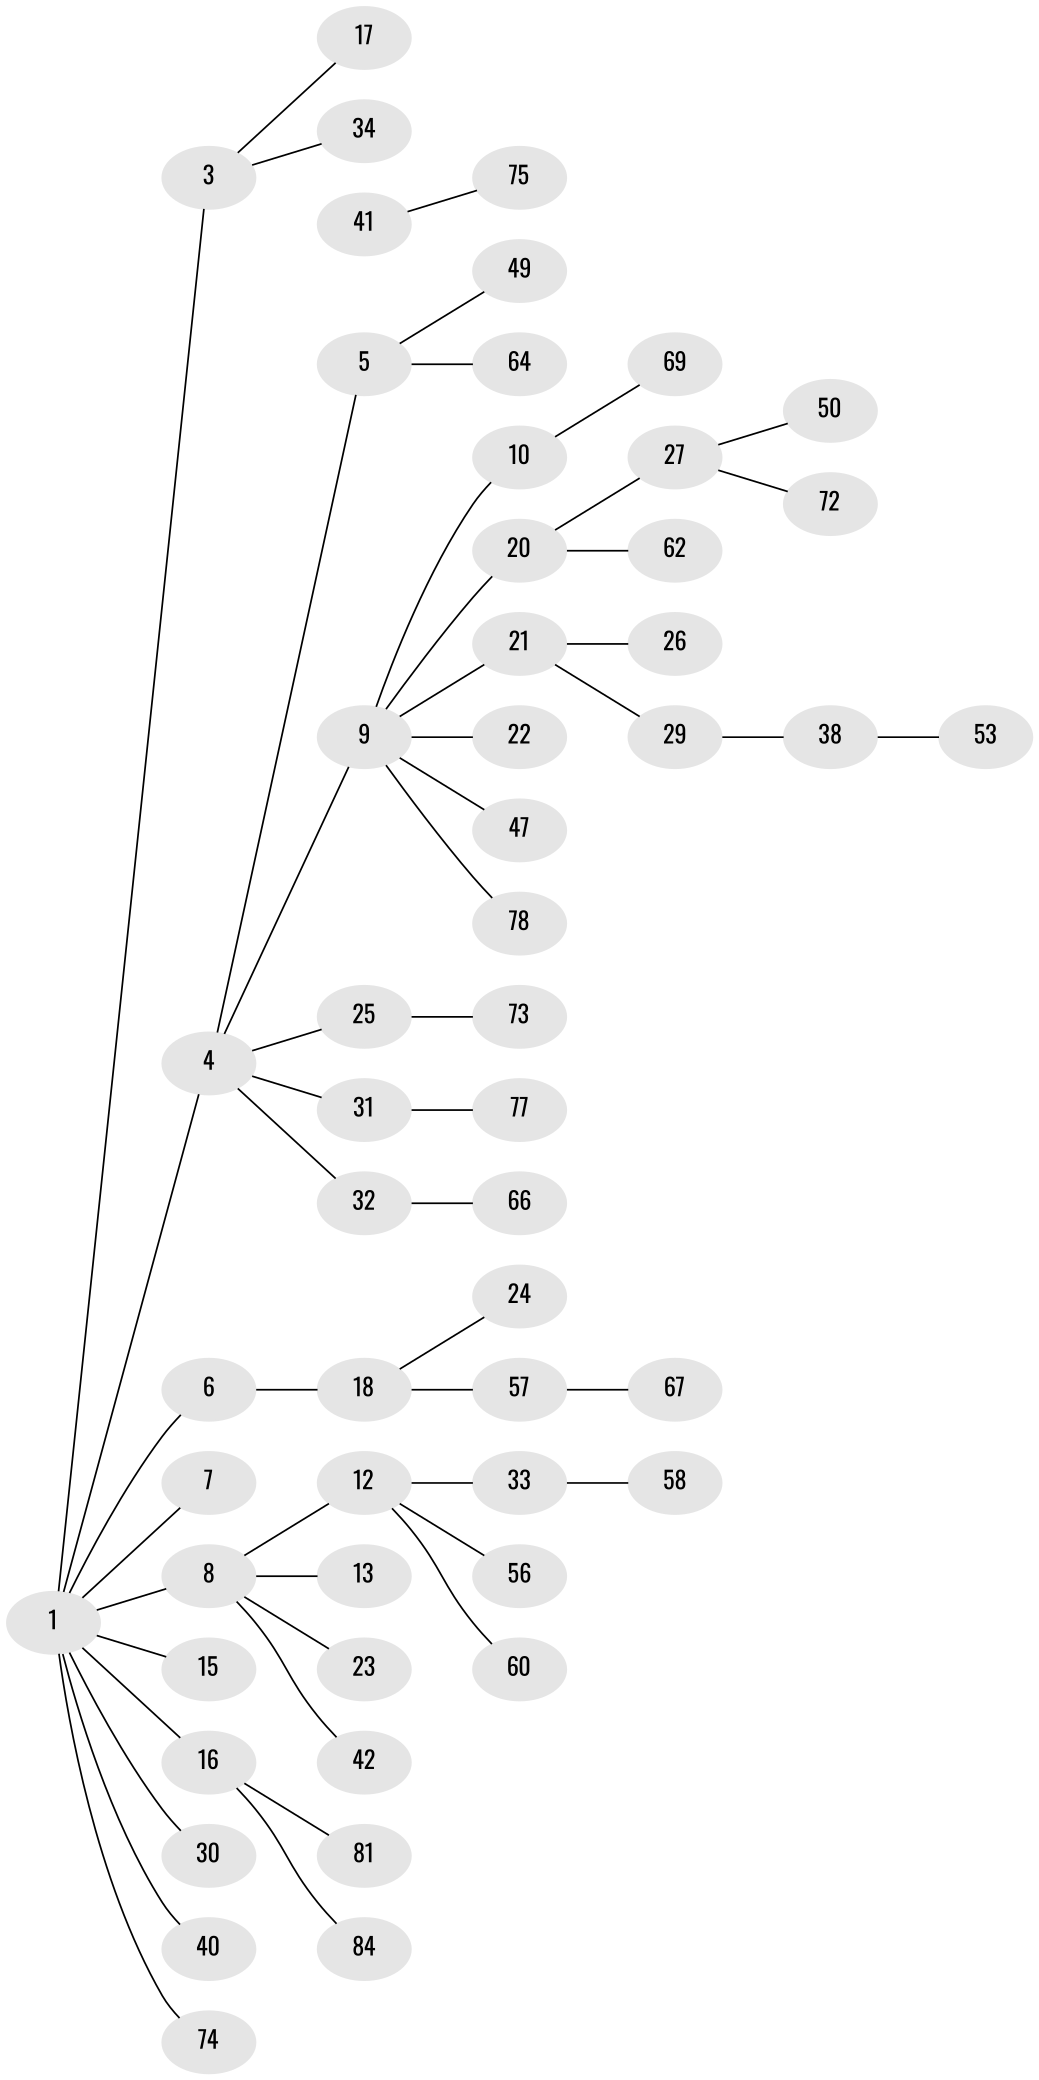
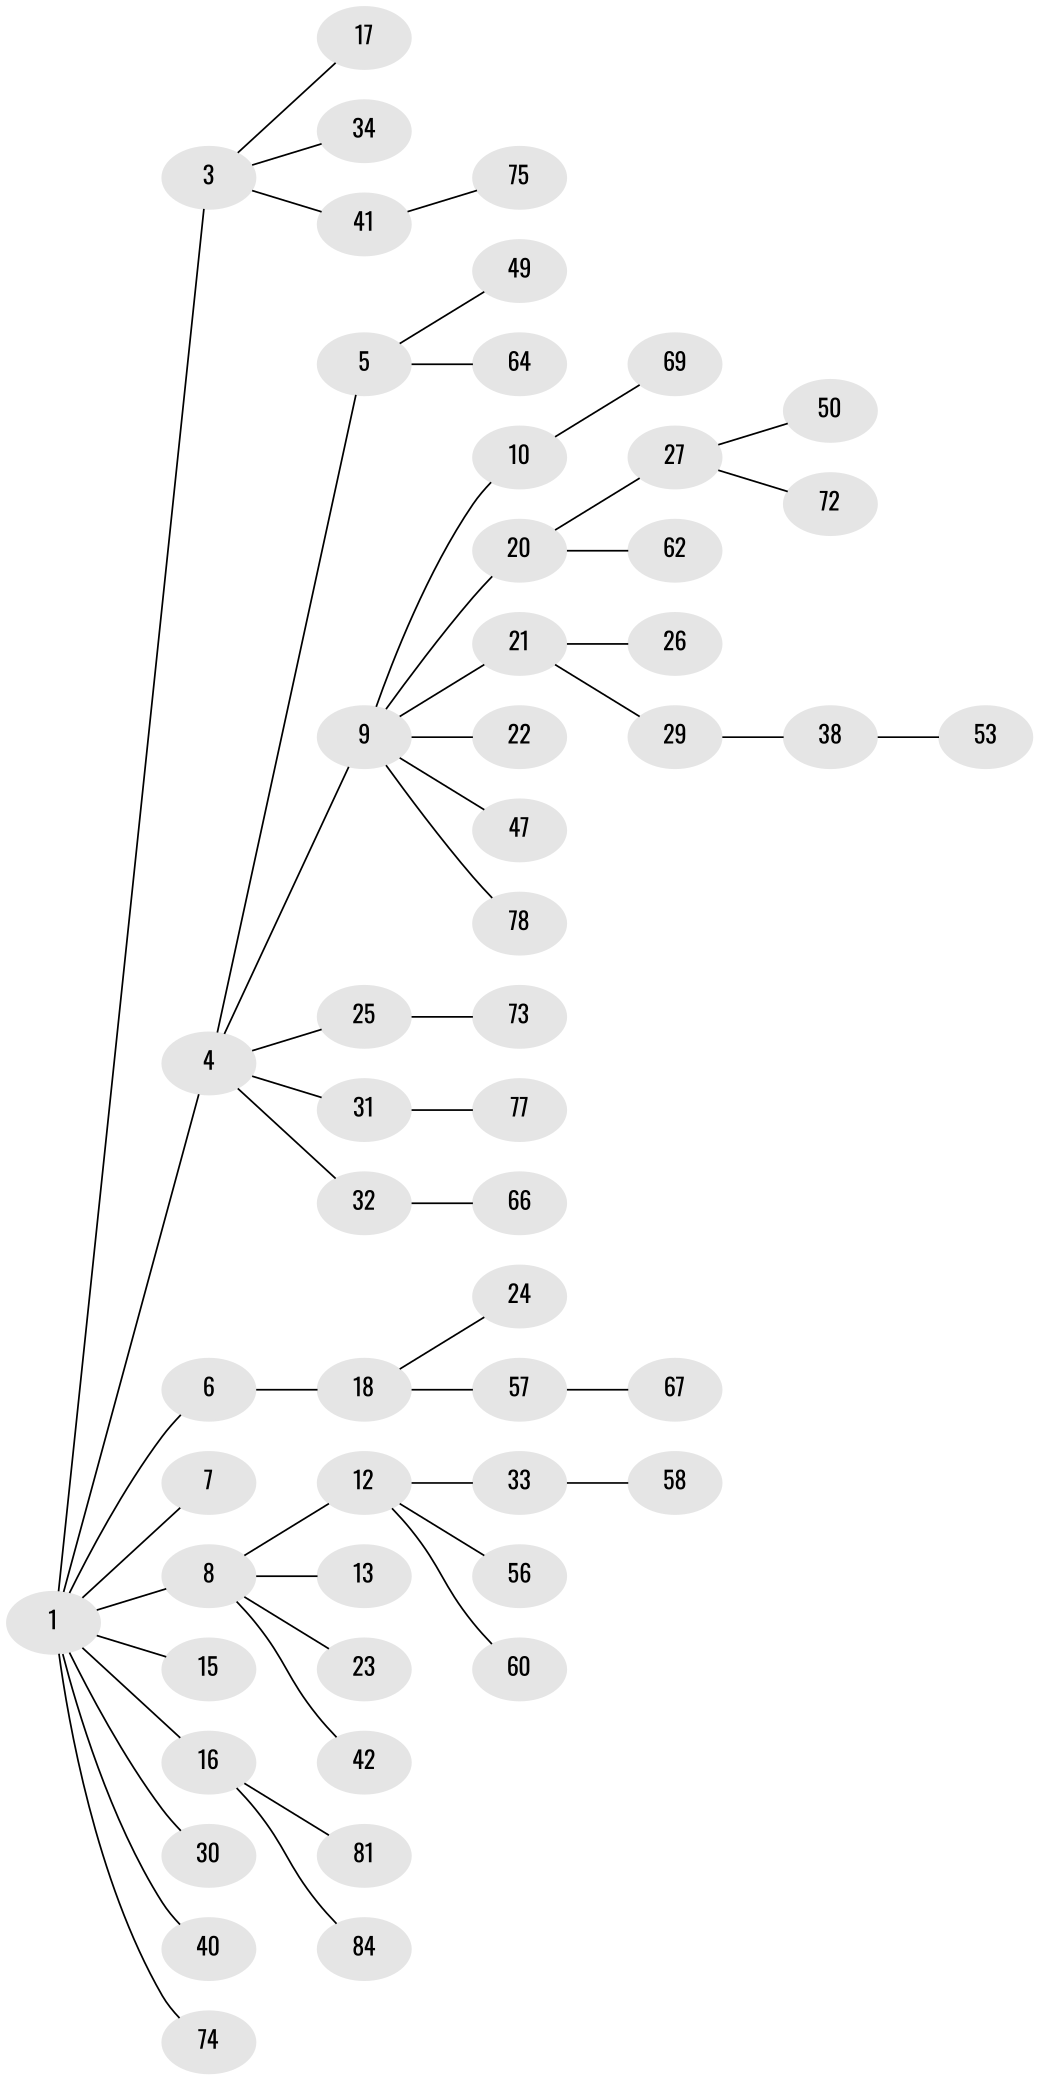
none -> (287, 201)
